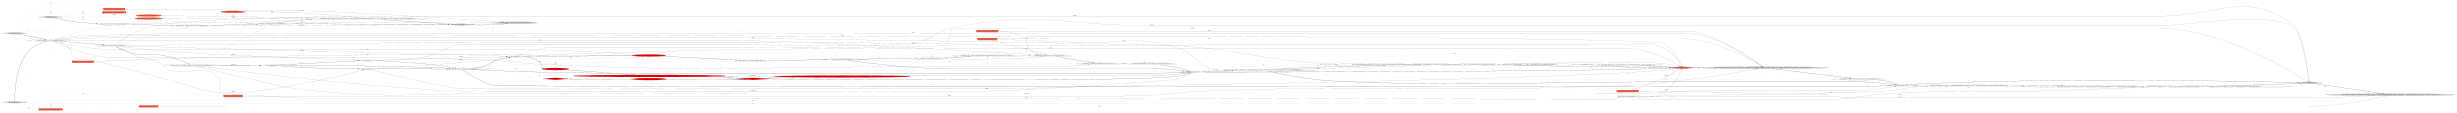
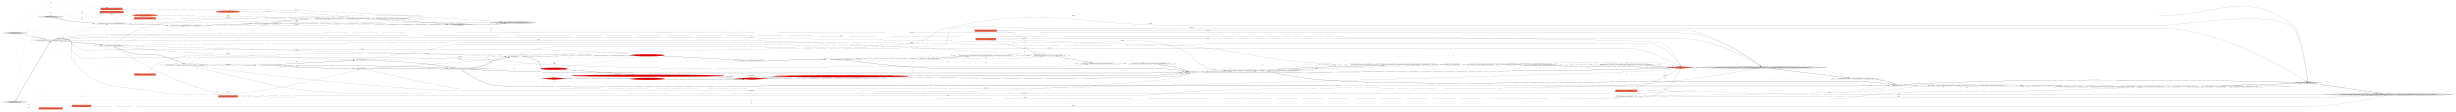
(149, 18) -> (145, 18)
(1104, 49) -> (1102, 48)
